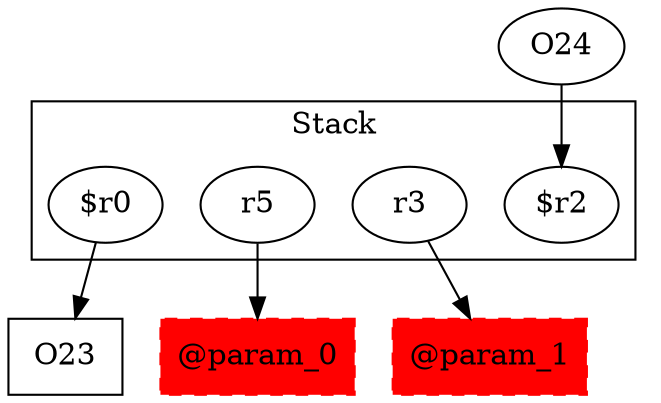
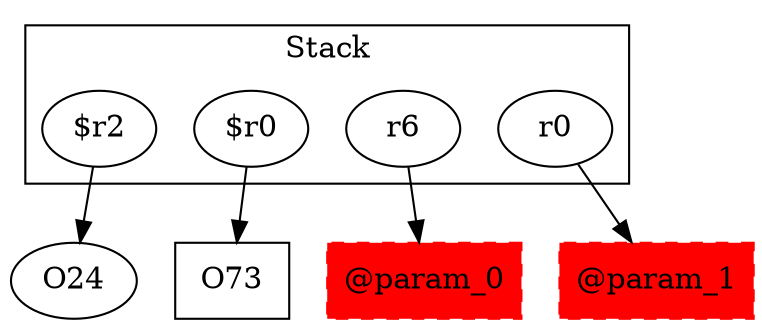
(562, 115) -> (88, 196)
(258, 205) -> (403, 129)
(410, 205) -> (555, 129)
(65, 357) -> (232, 281)
